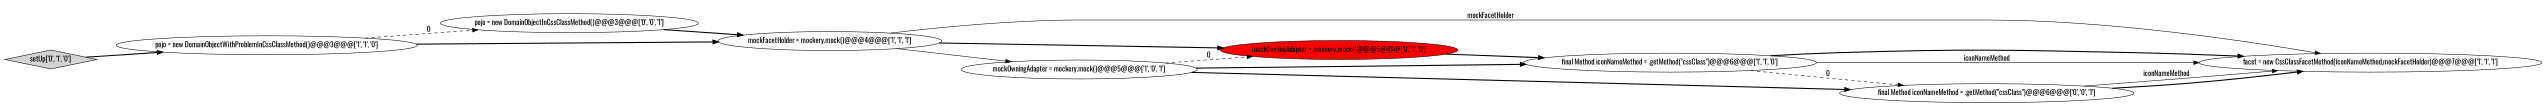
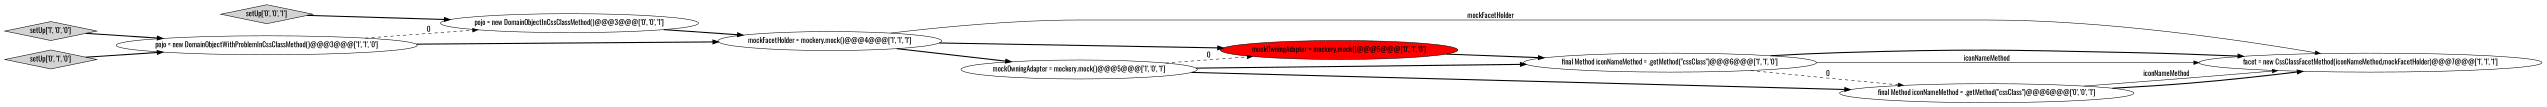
none -> (267, 14)
none -> (51, 31)
(951, 55) -> (951, 55)
